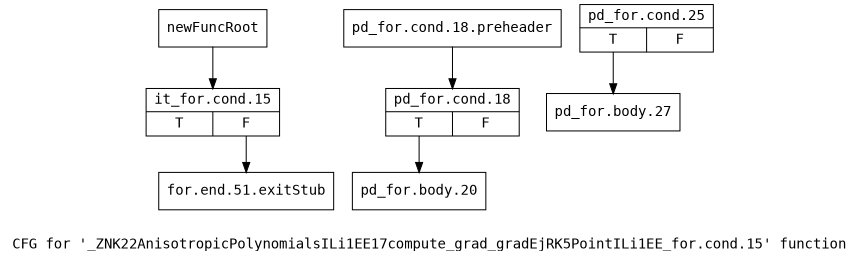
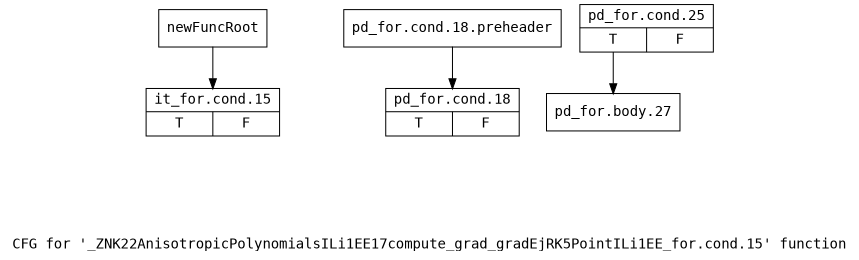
(246, 191) -> none
(419, 191) -> none
